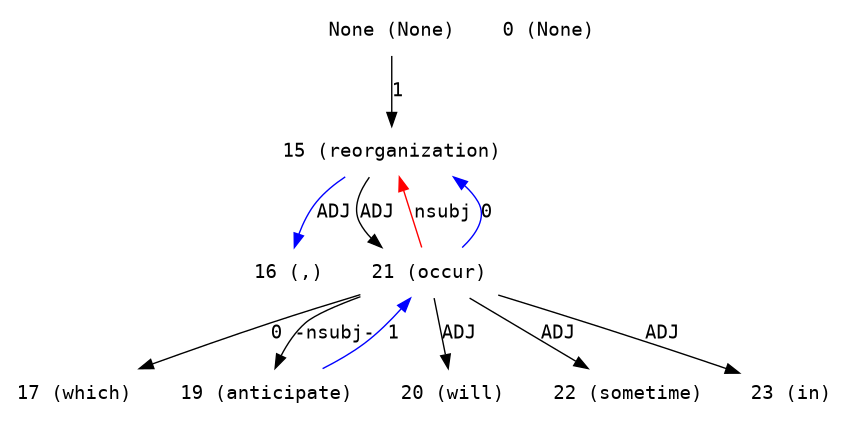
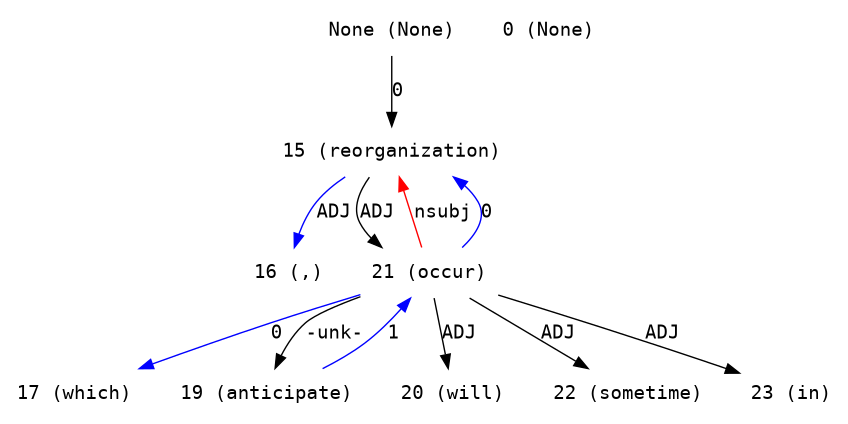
(398, 91) -> (398, 91)
(256, 328) -> (256, 328)
(335, 333) -> (335, 333)
